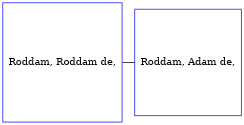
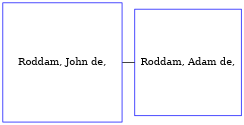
(62, 62) -> (62, 62)
